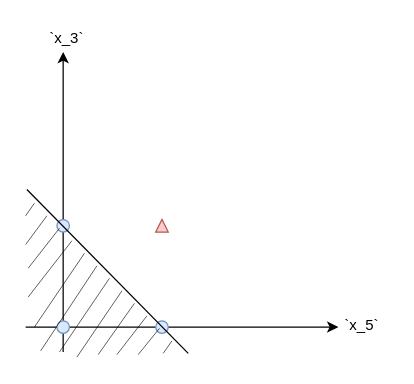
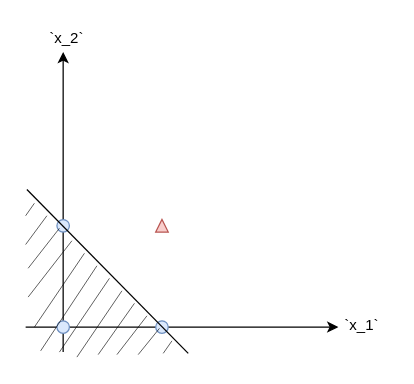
(67, 38) -> (67, 38)
(362, 326) -> (362, 326)
